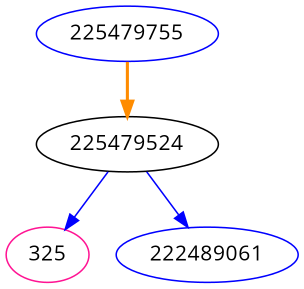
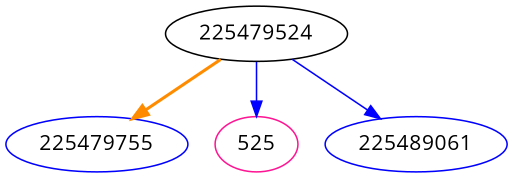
(127, 81) -> (183, 85)
(48, 255) -> (257, 144)
(207, 255) -> (416, 144)
